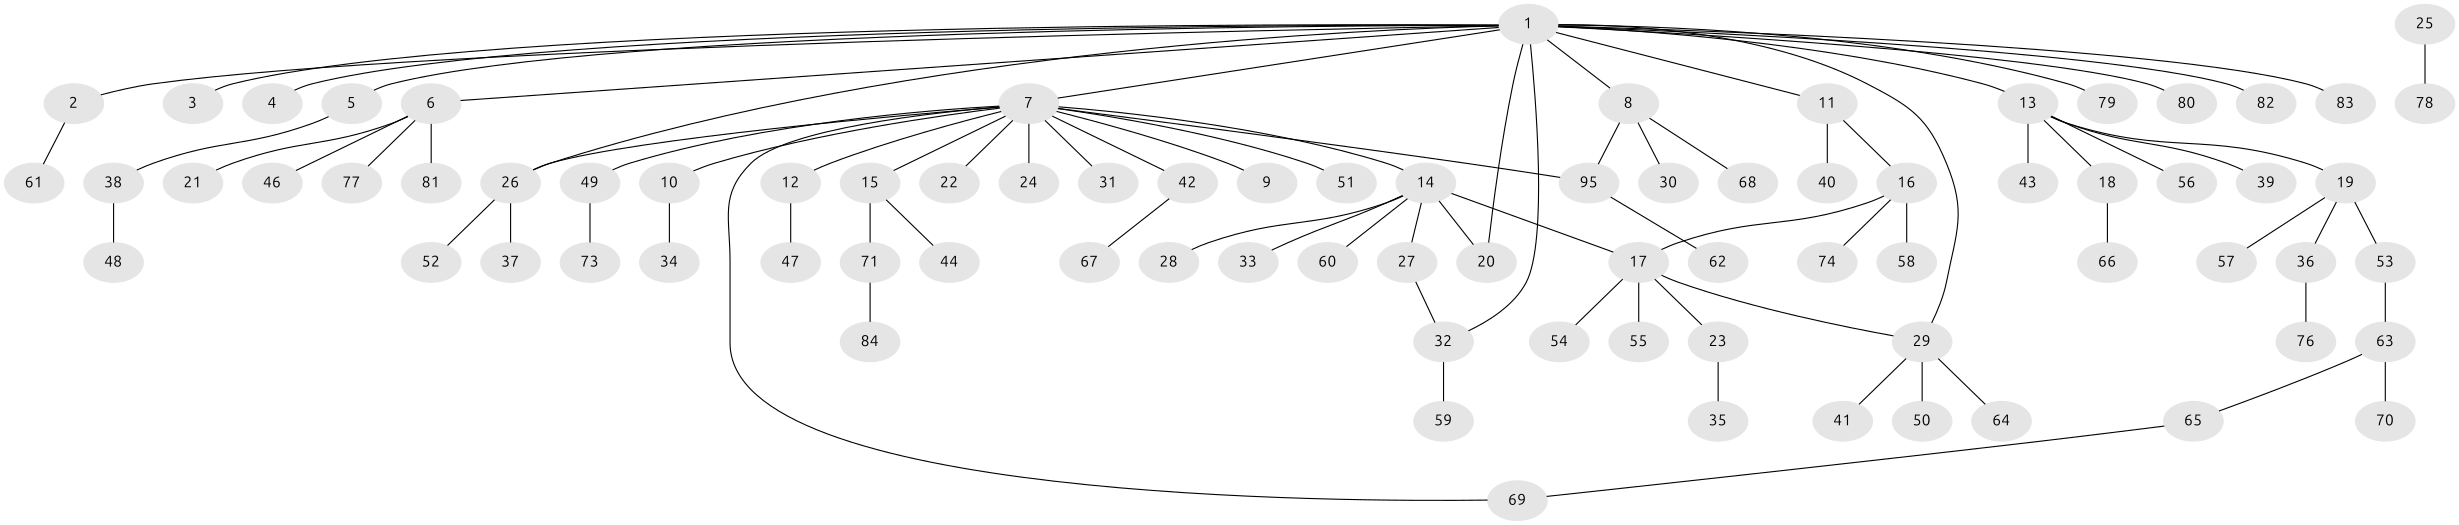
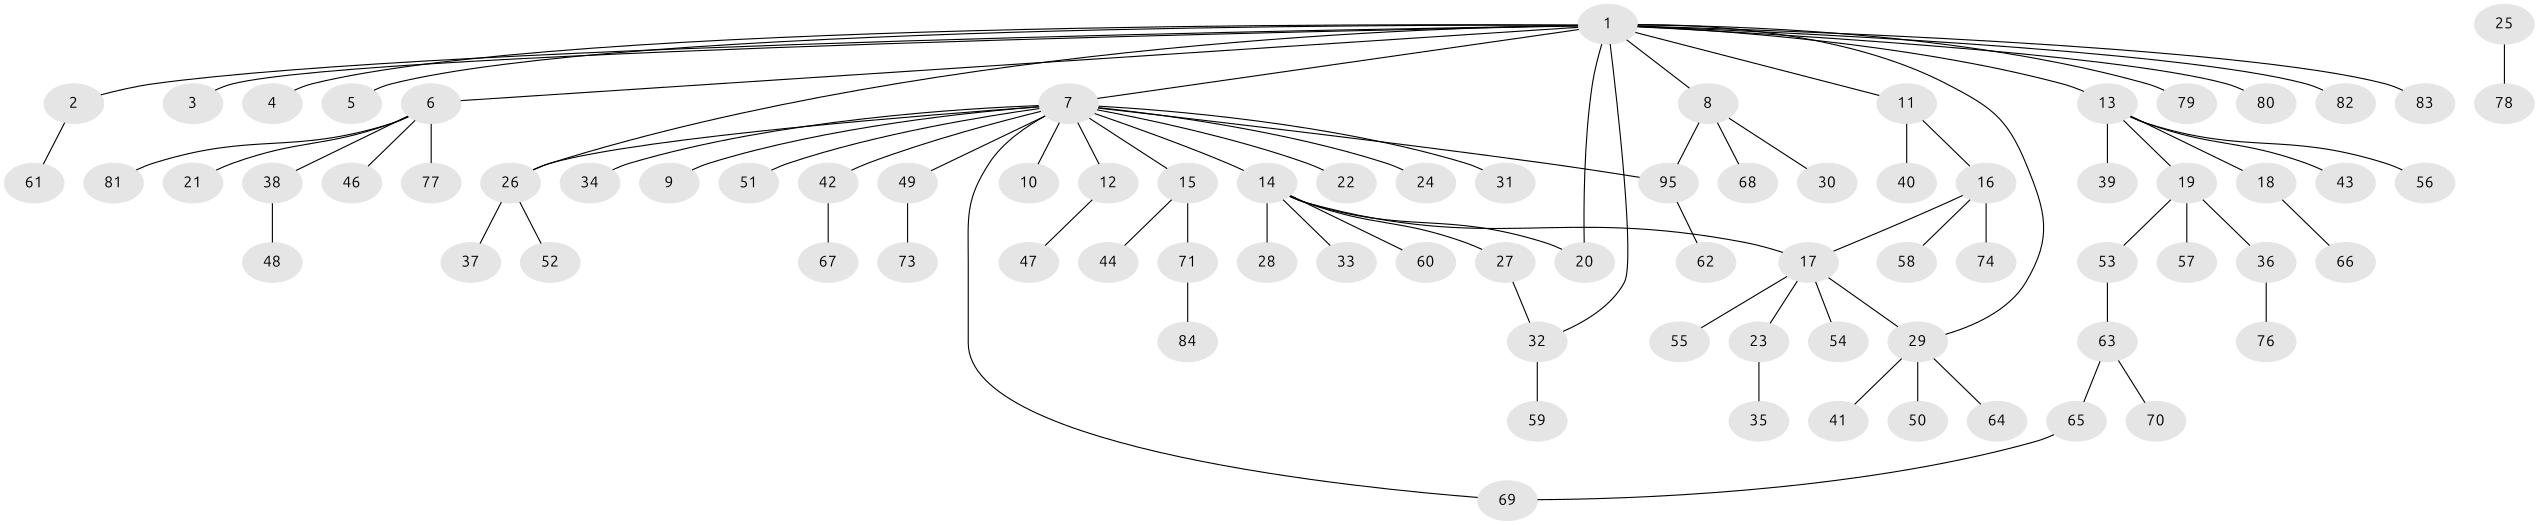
(233, 143) -> (352, 143)
(669, 223) -> (823, 124)
